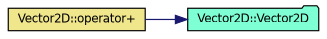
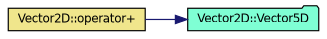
(253, 19) -> (253, 19)
